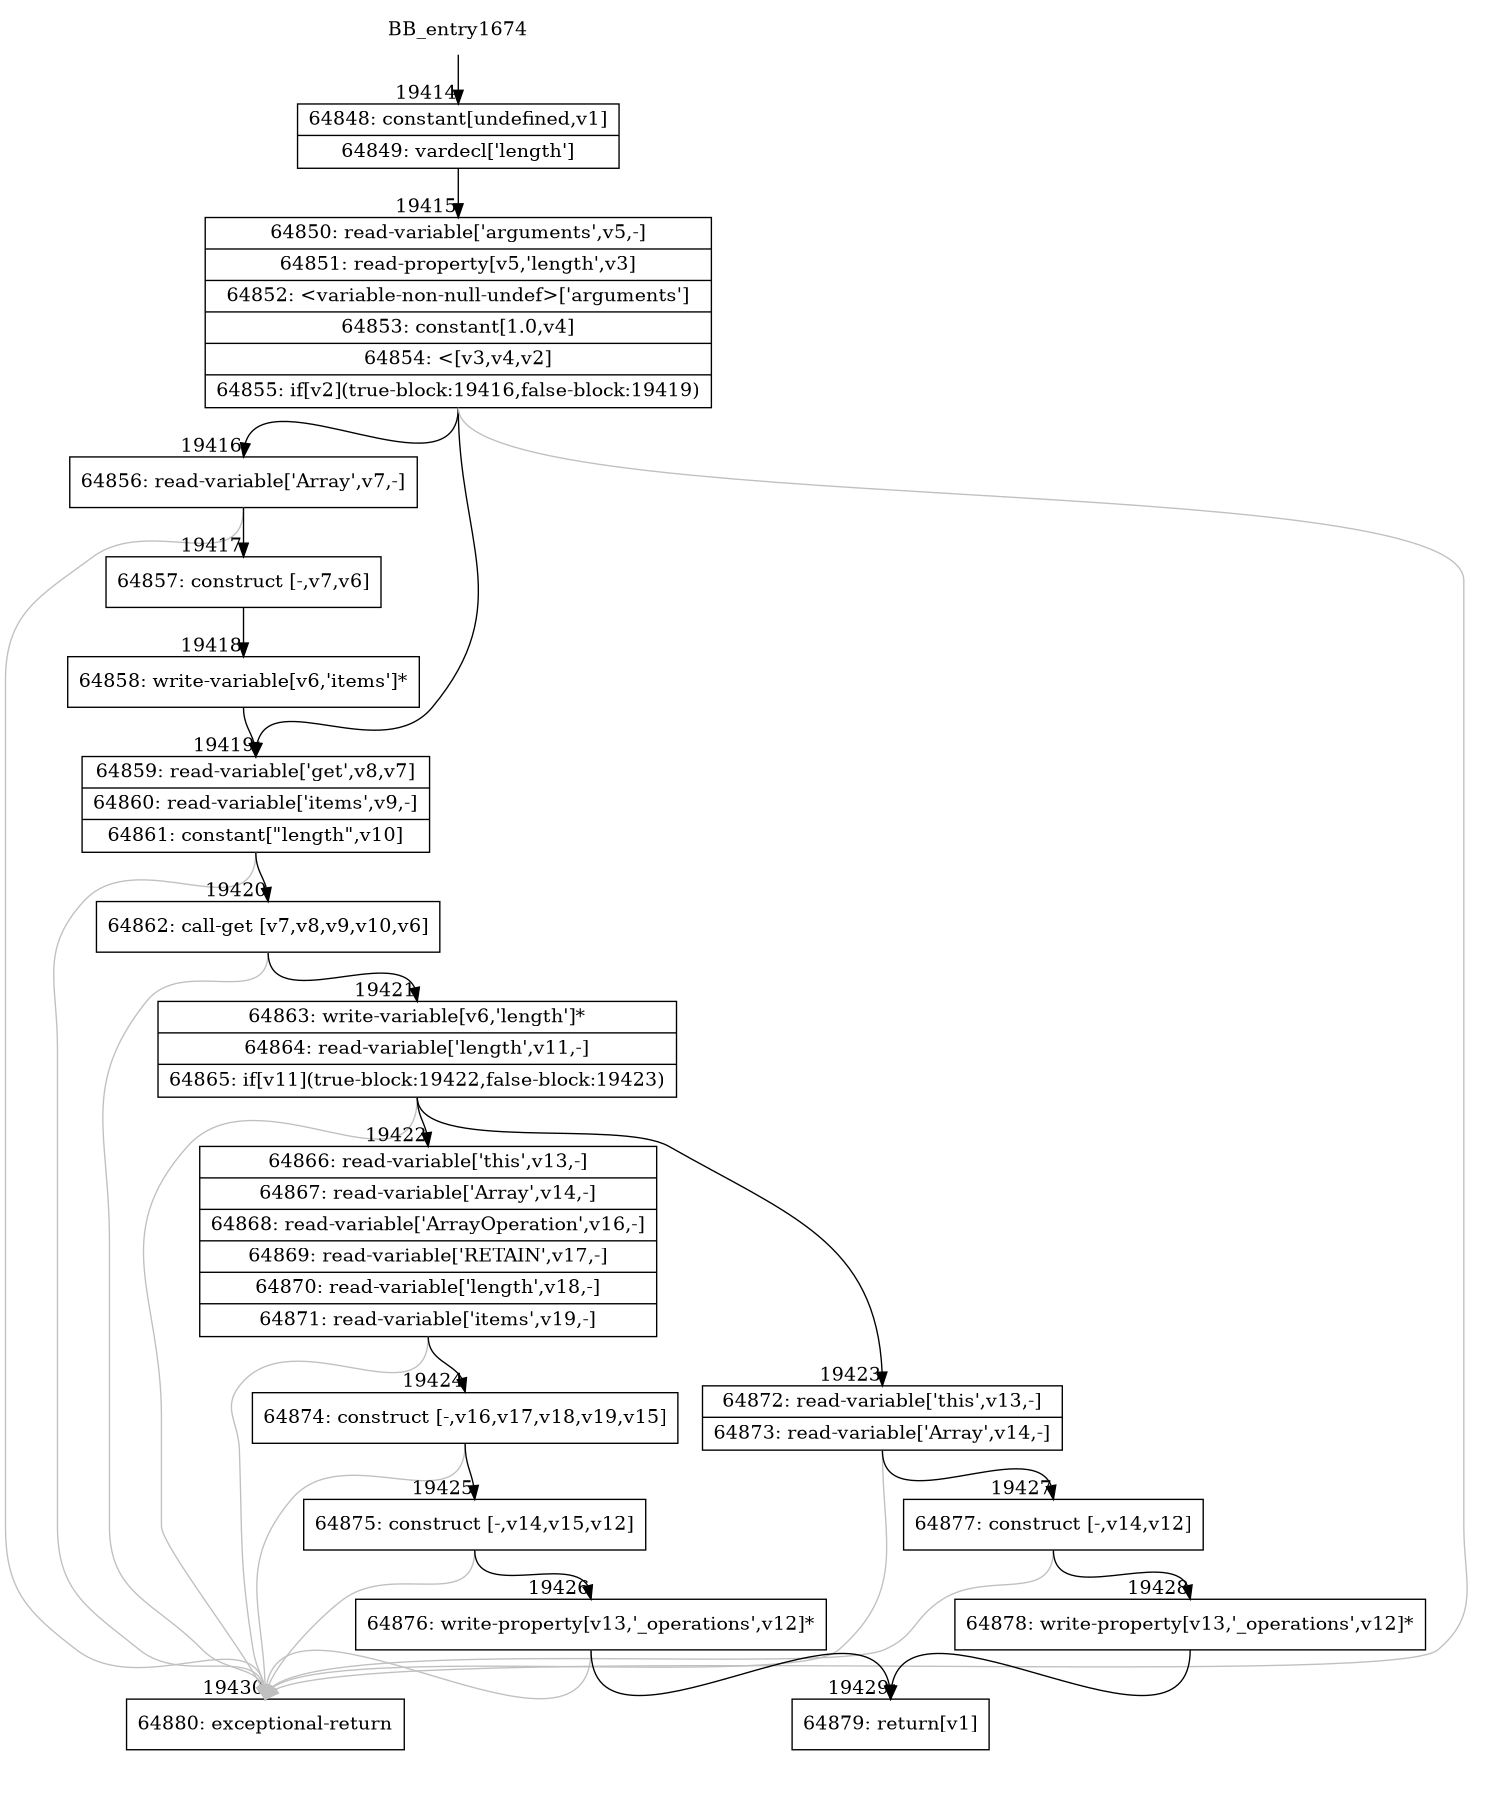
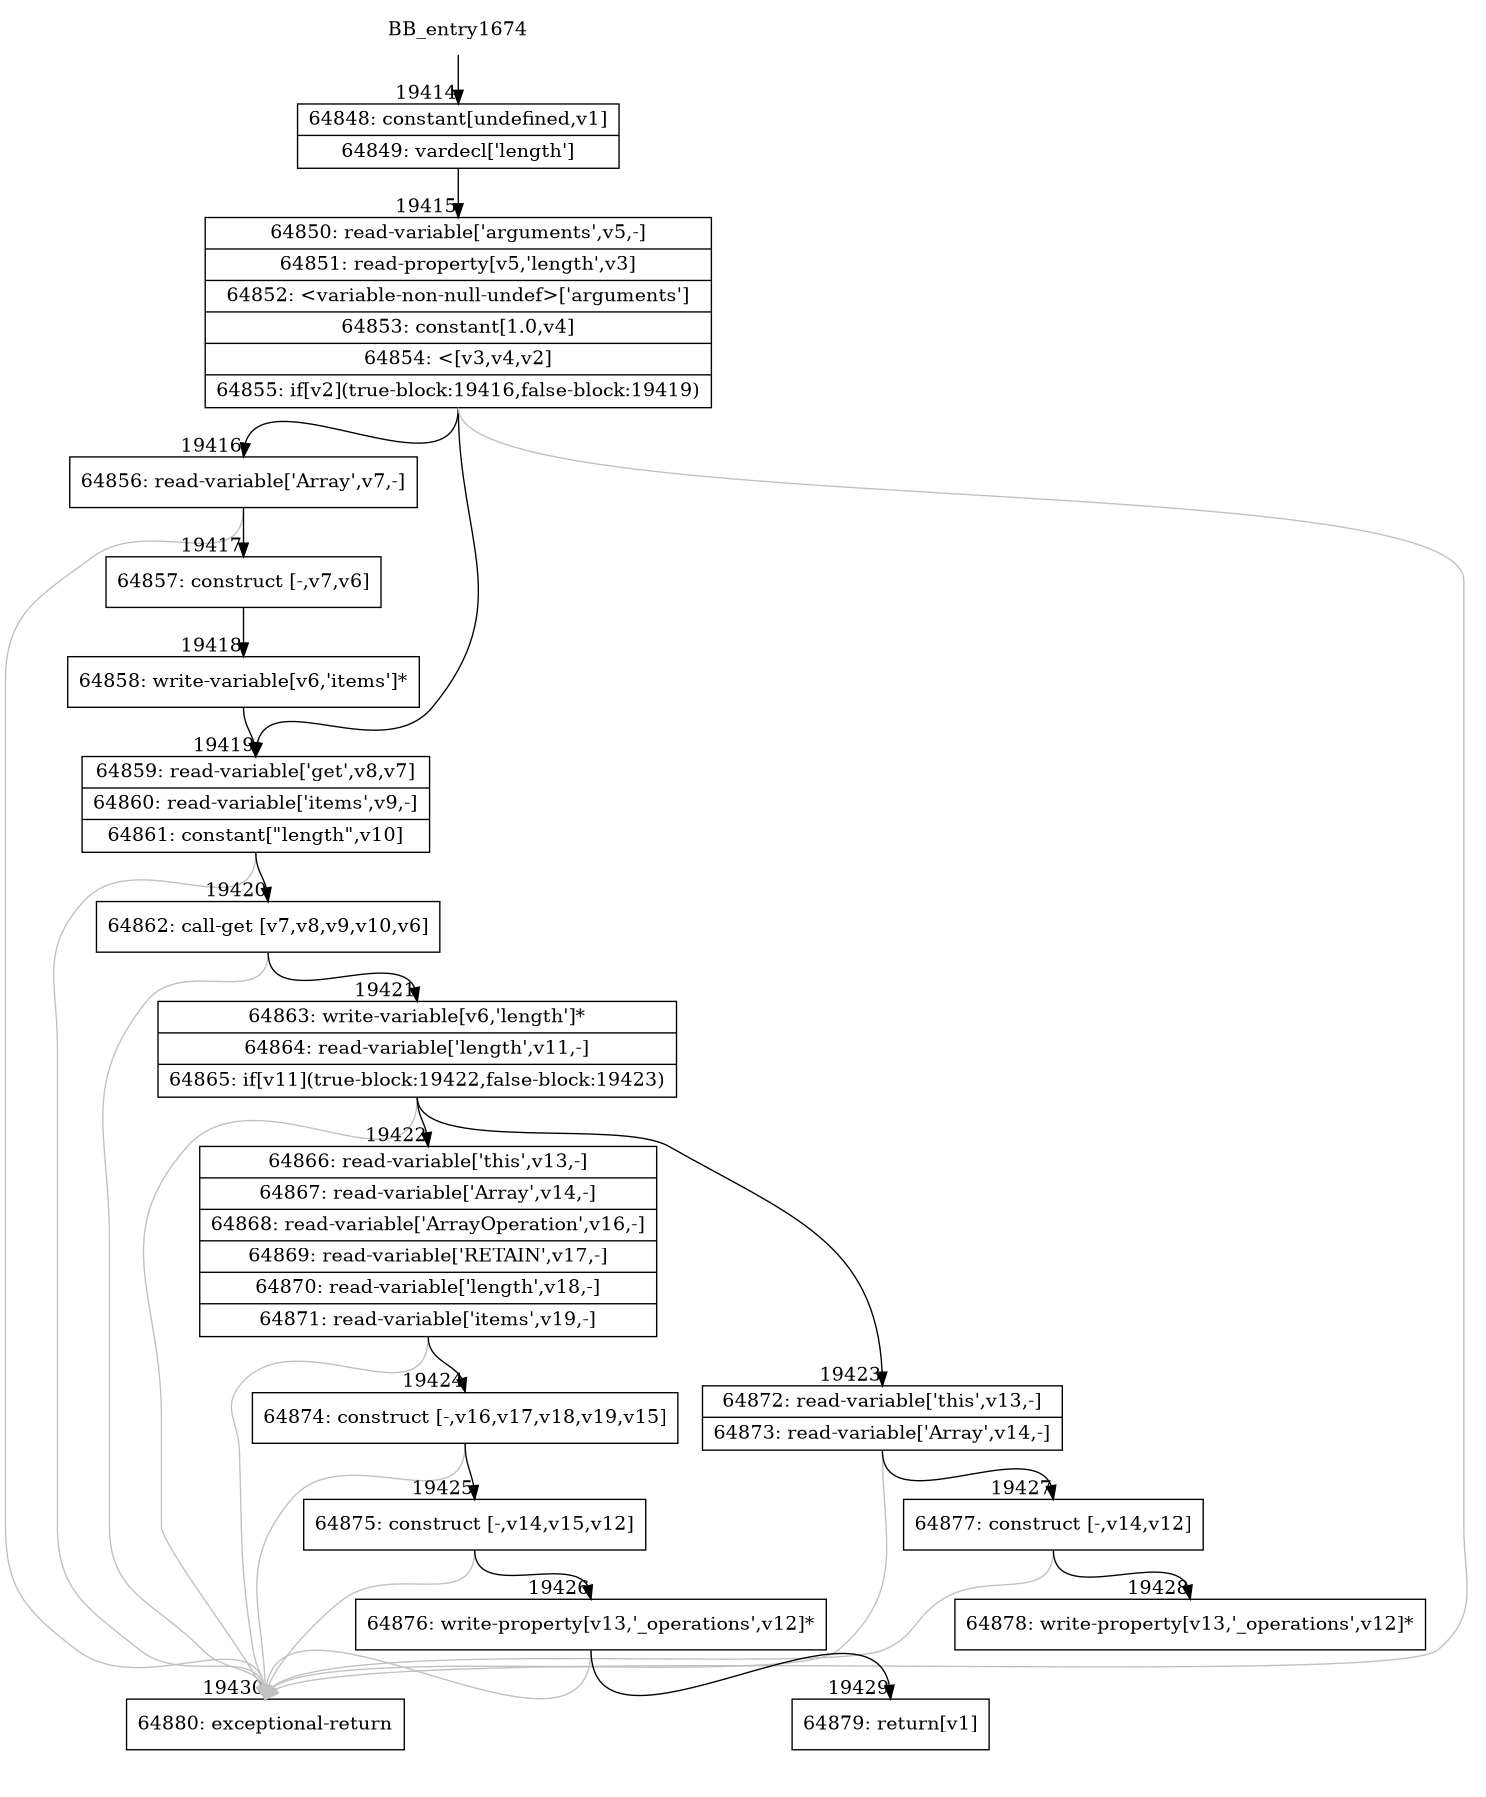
(1047, 1676) -> none
